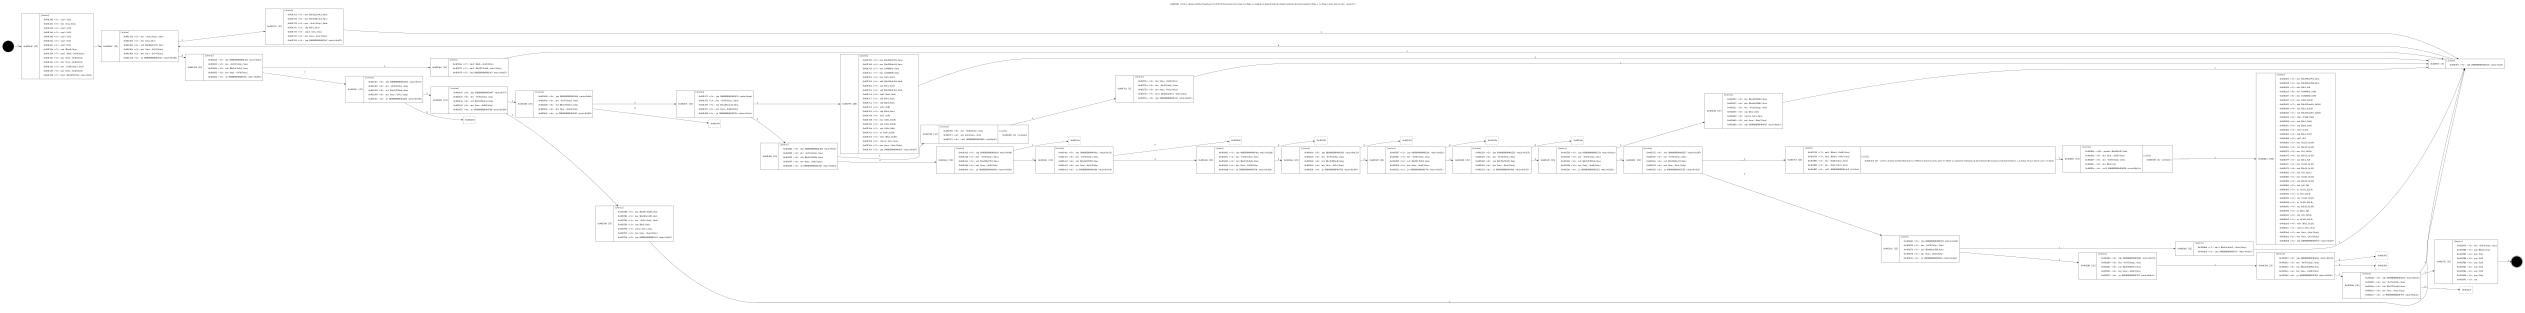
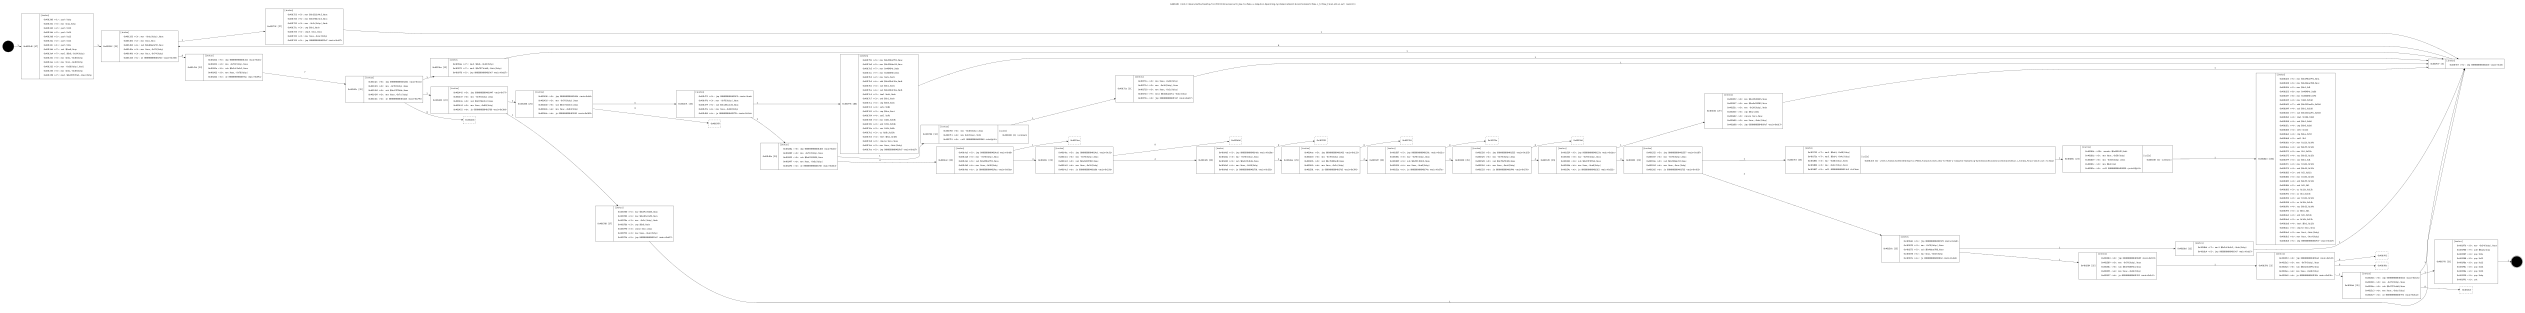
(346, 67) -> (428, 78)
